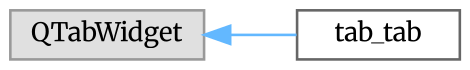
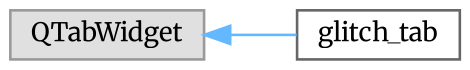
(378, 35) -> (378, 35)
